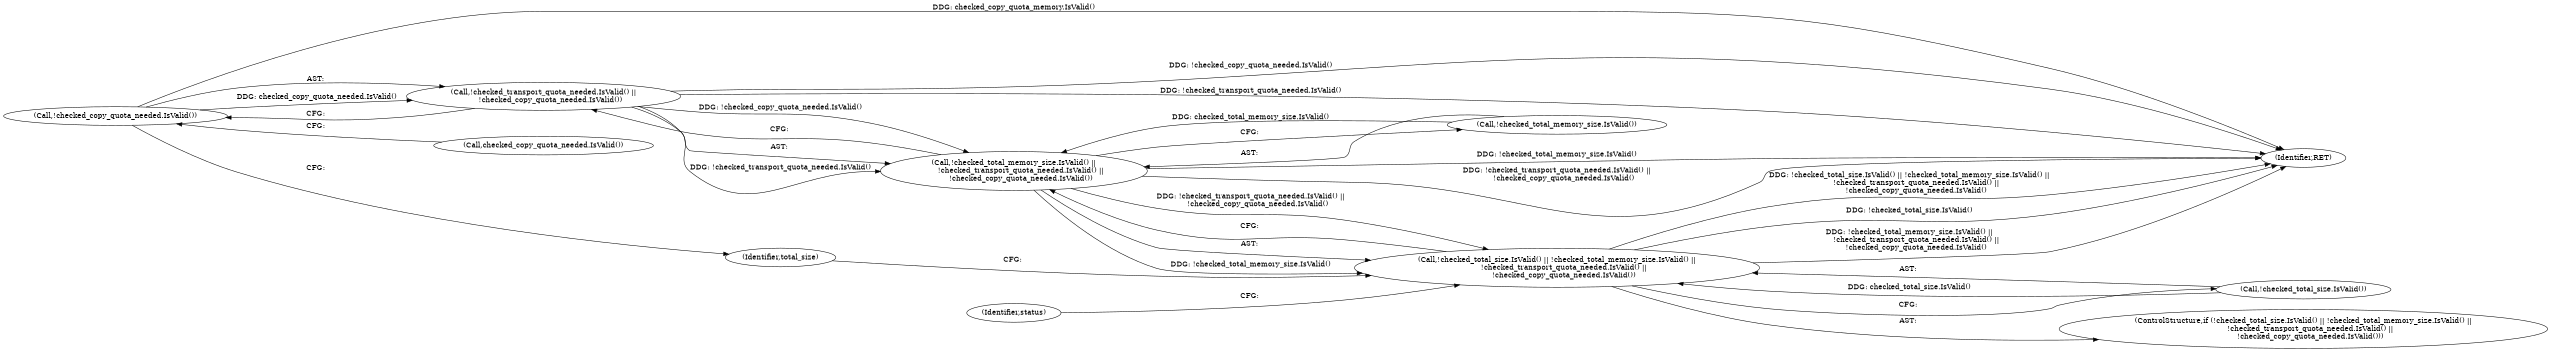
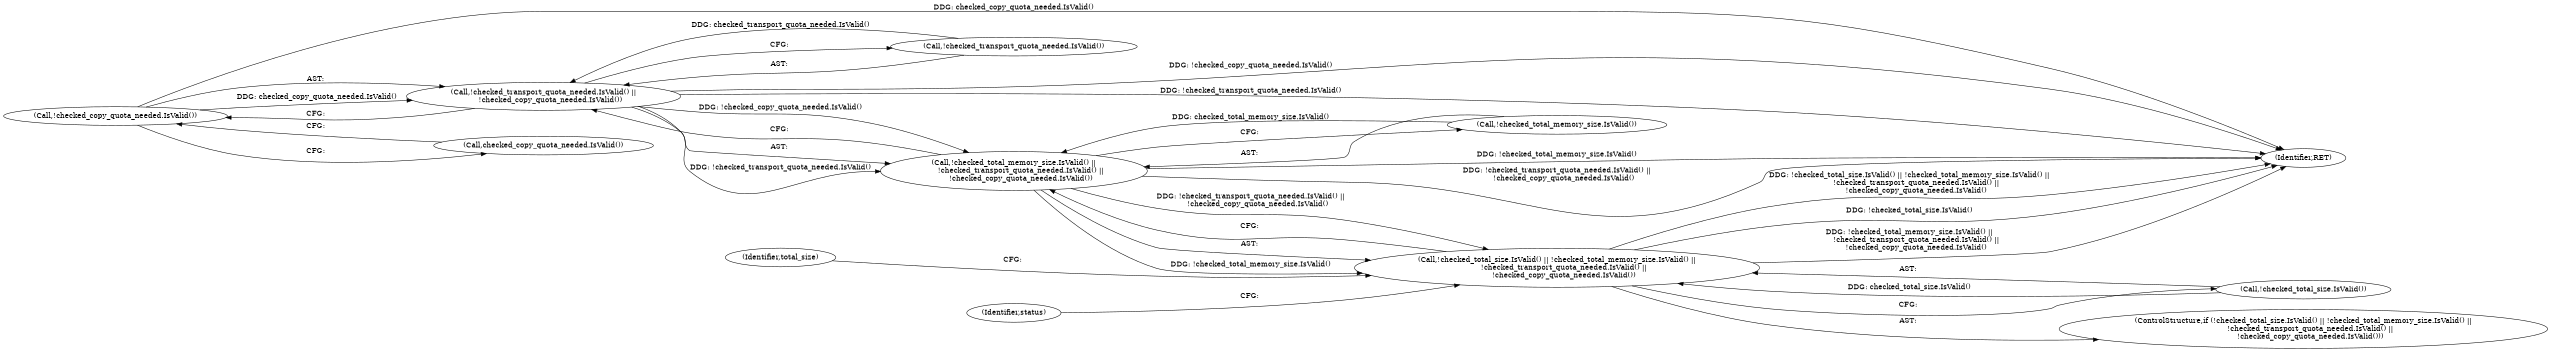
(1014, 8) -> (1014, 8)
none -> (1014, 47)
(422, 215) -> (307, 162)
